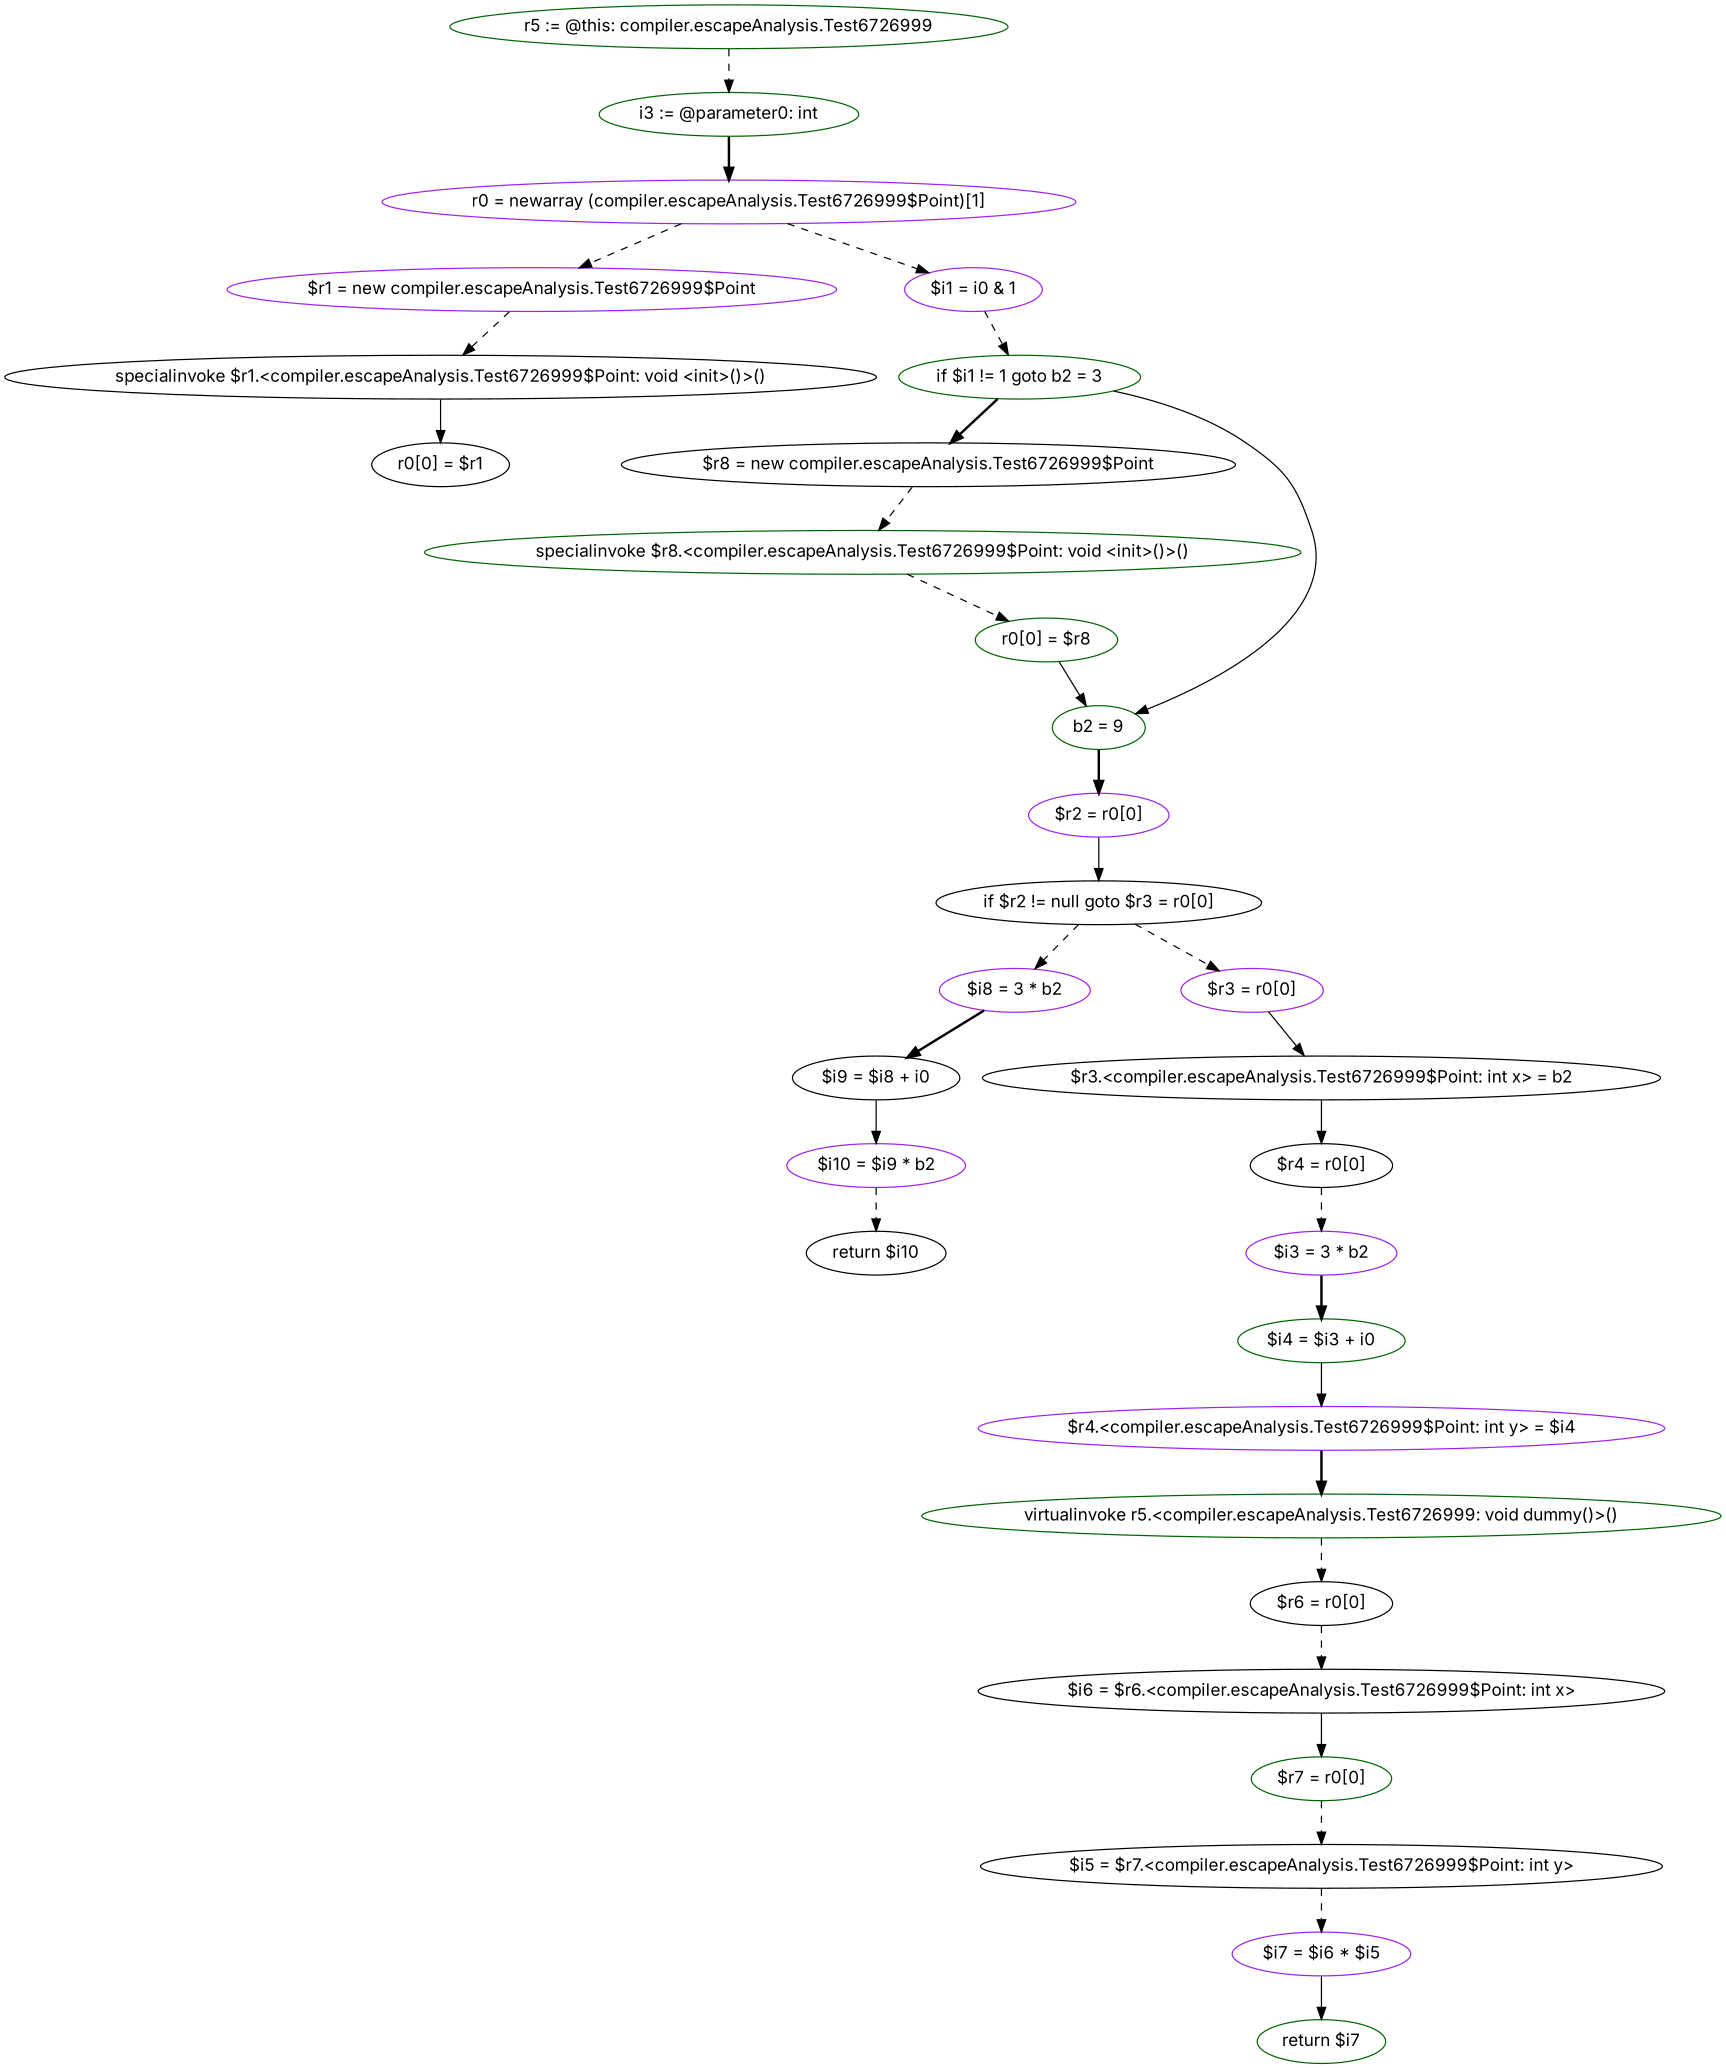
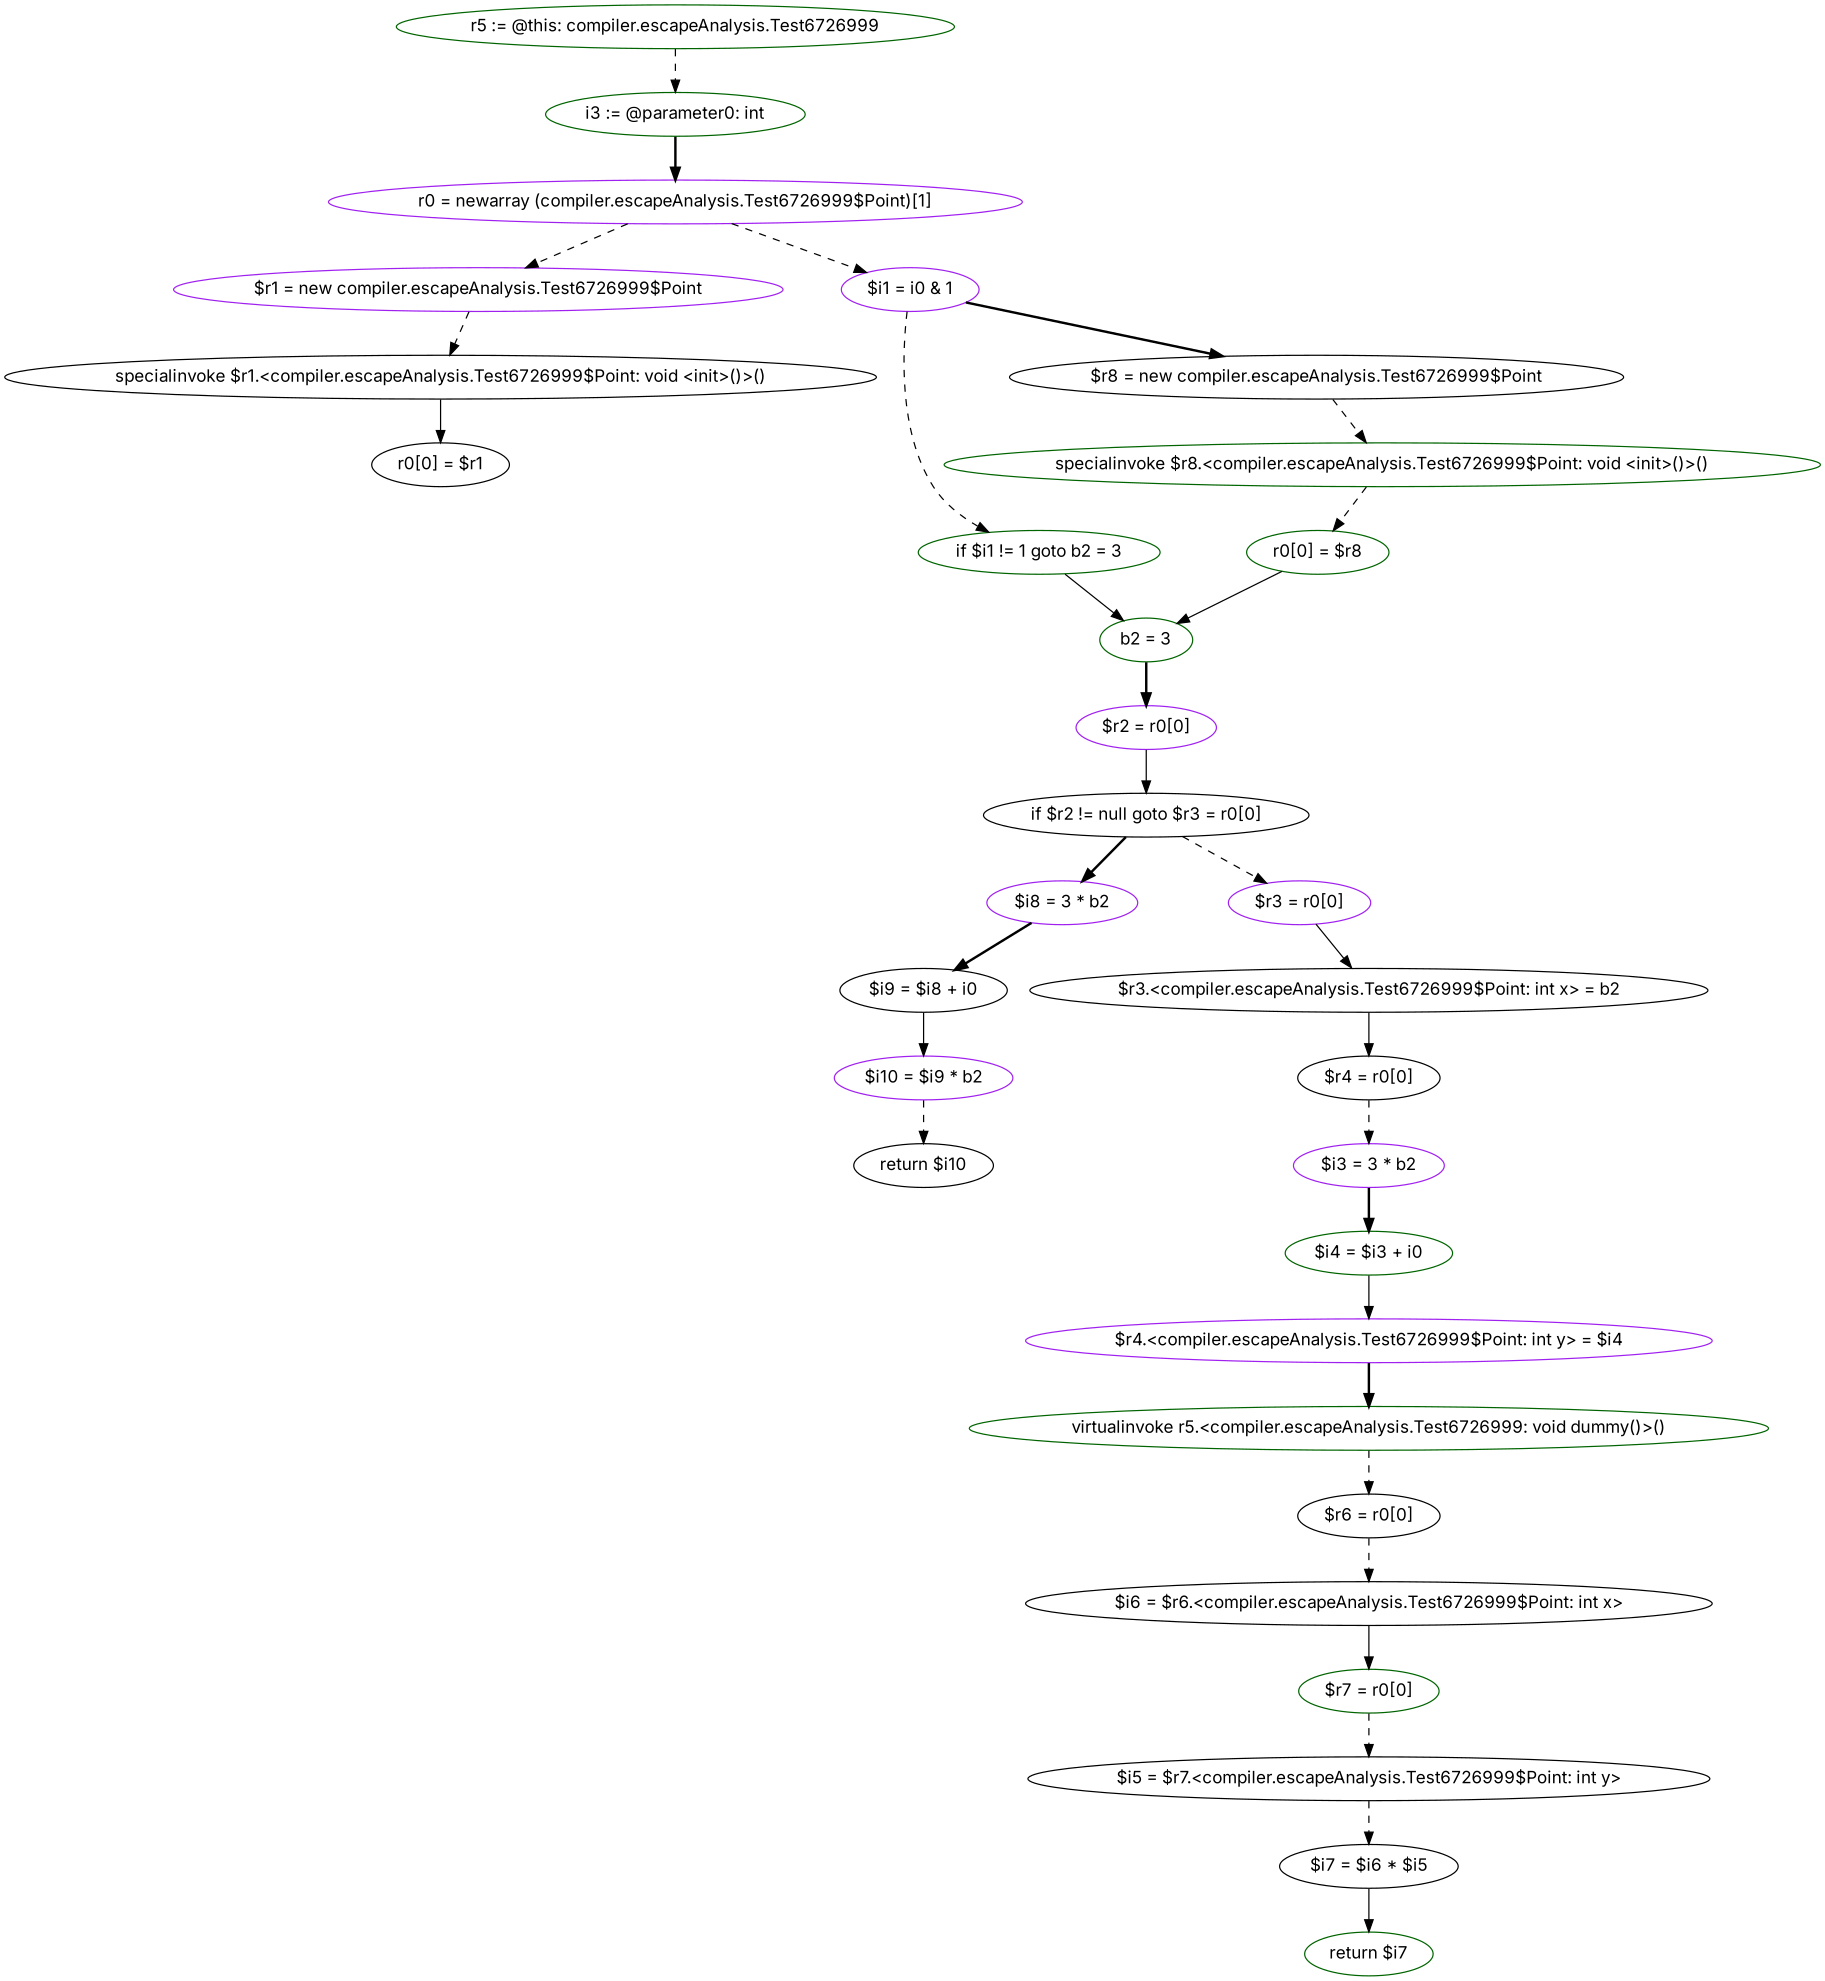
(979, 417) -> (1088, 328)
(1099, 728) -> (1146, 640)
(1061, 942) -> (1109, 855)
(1321, 1954) -> (1369, 1866)
